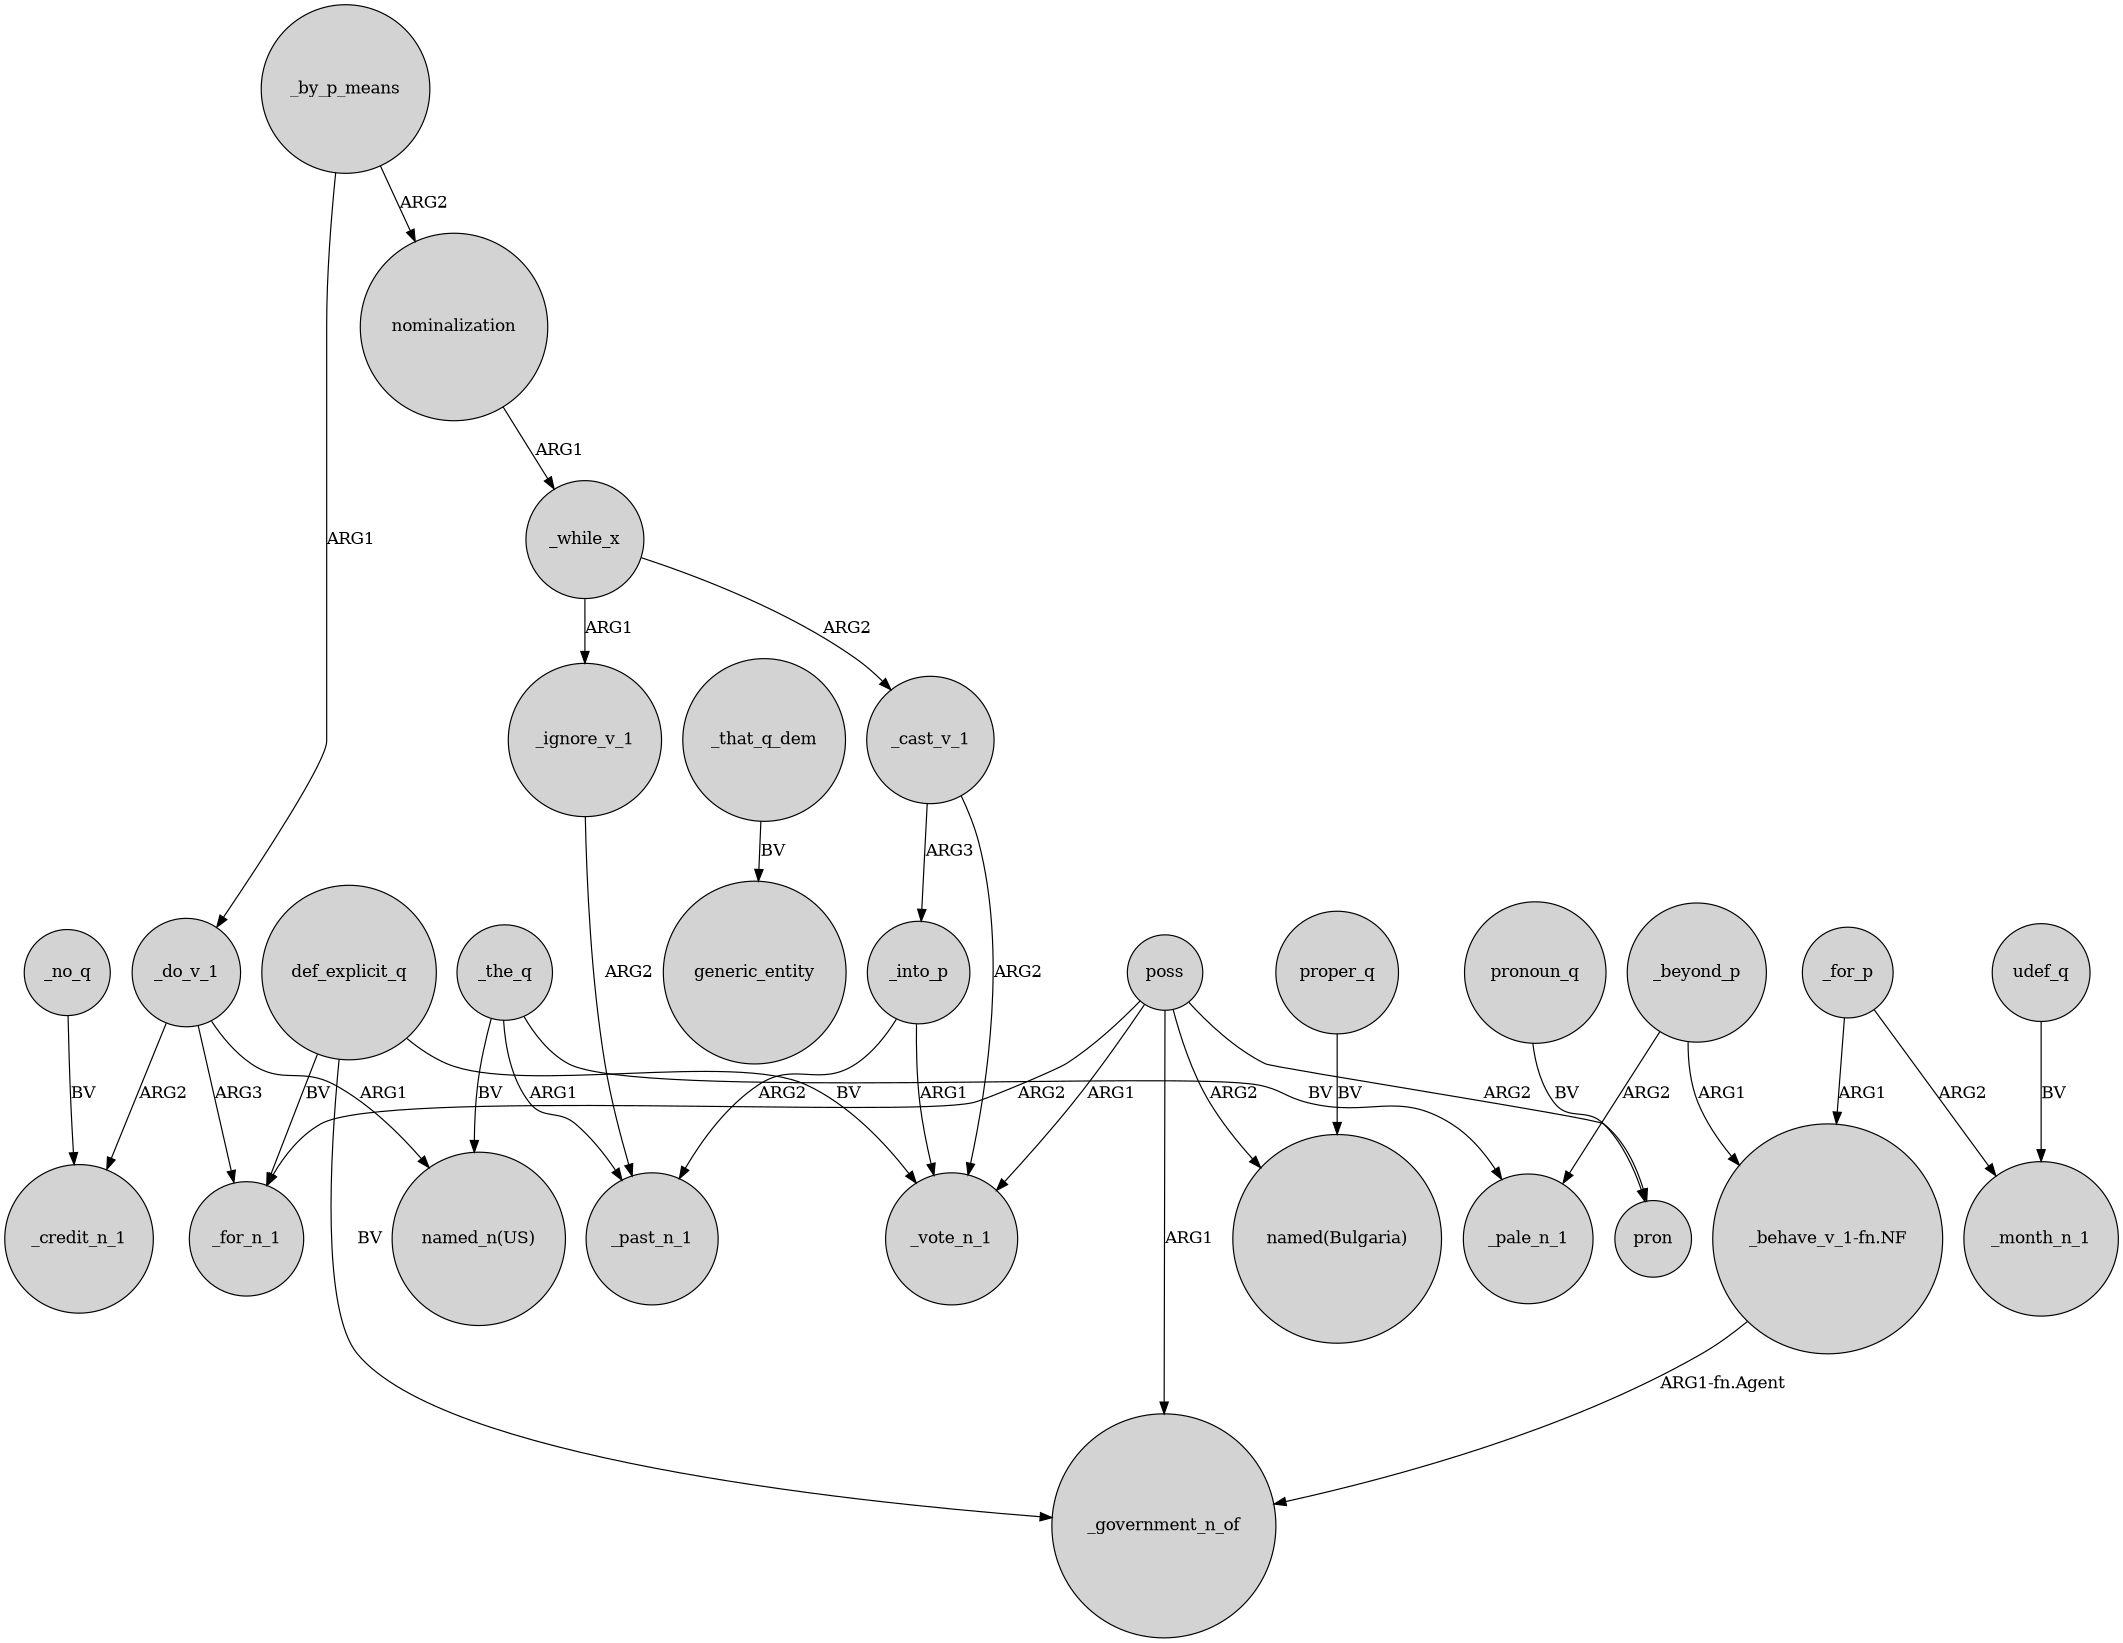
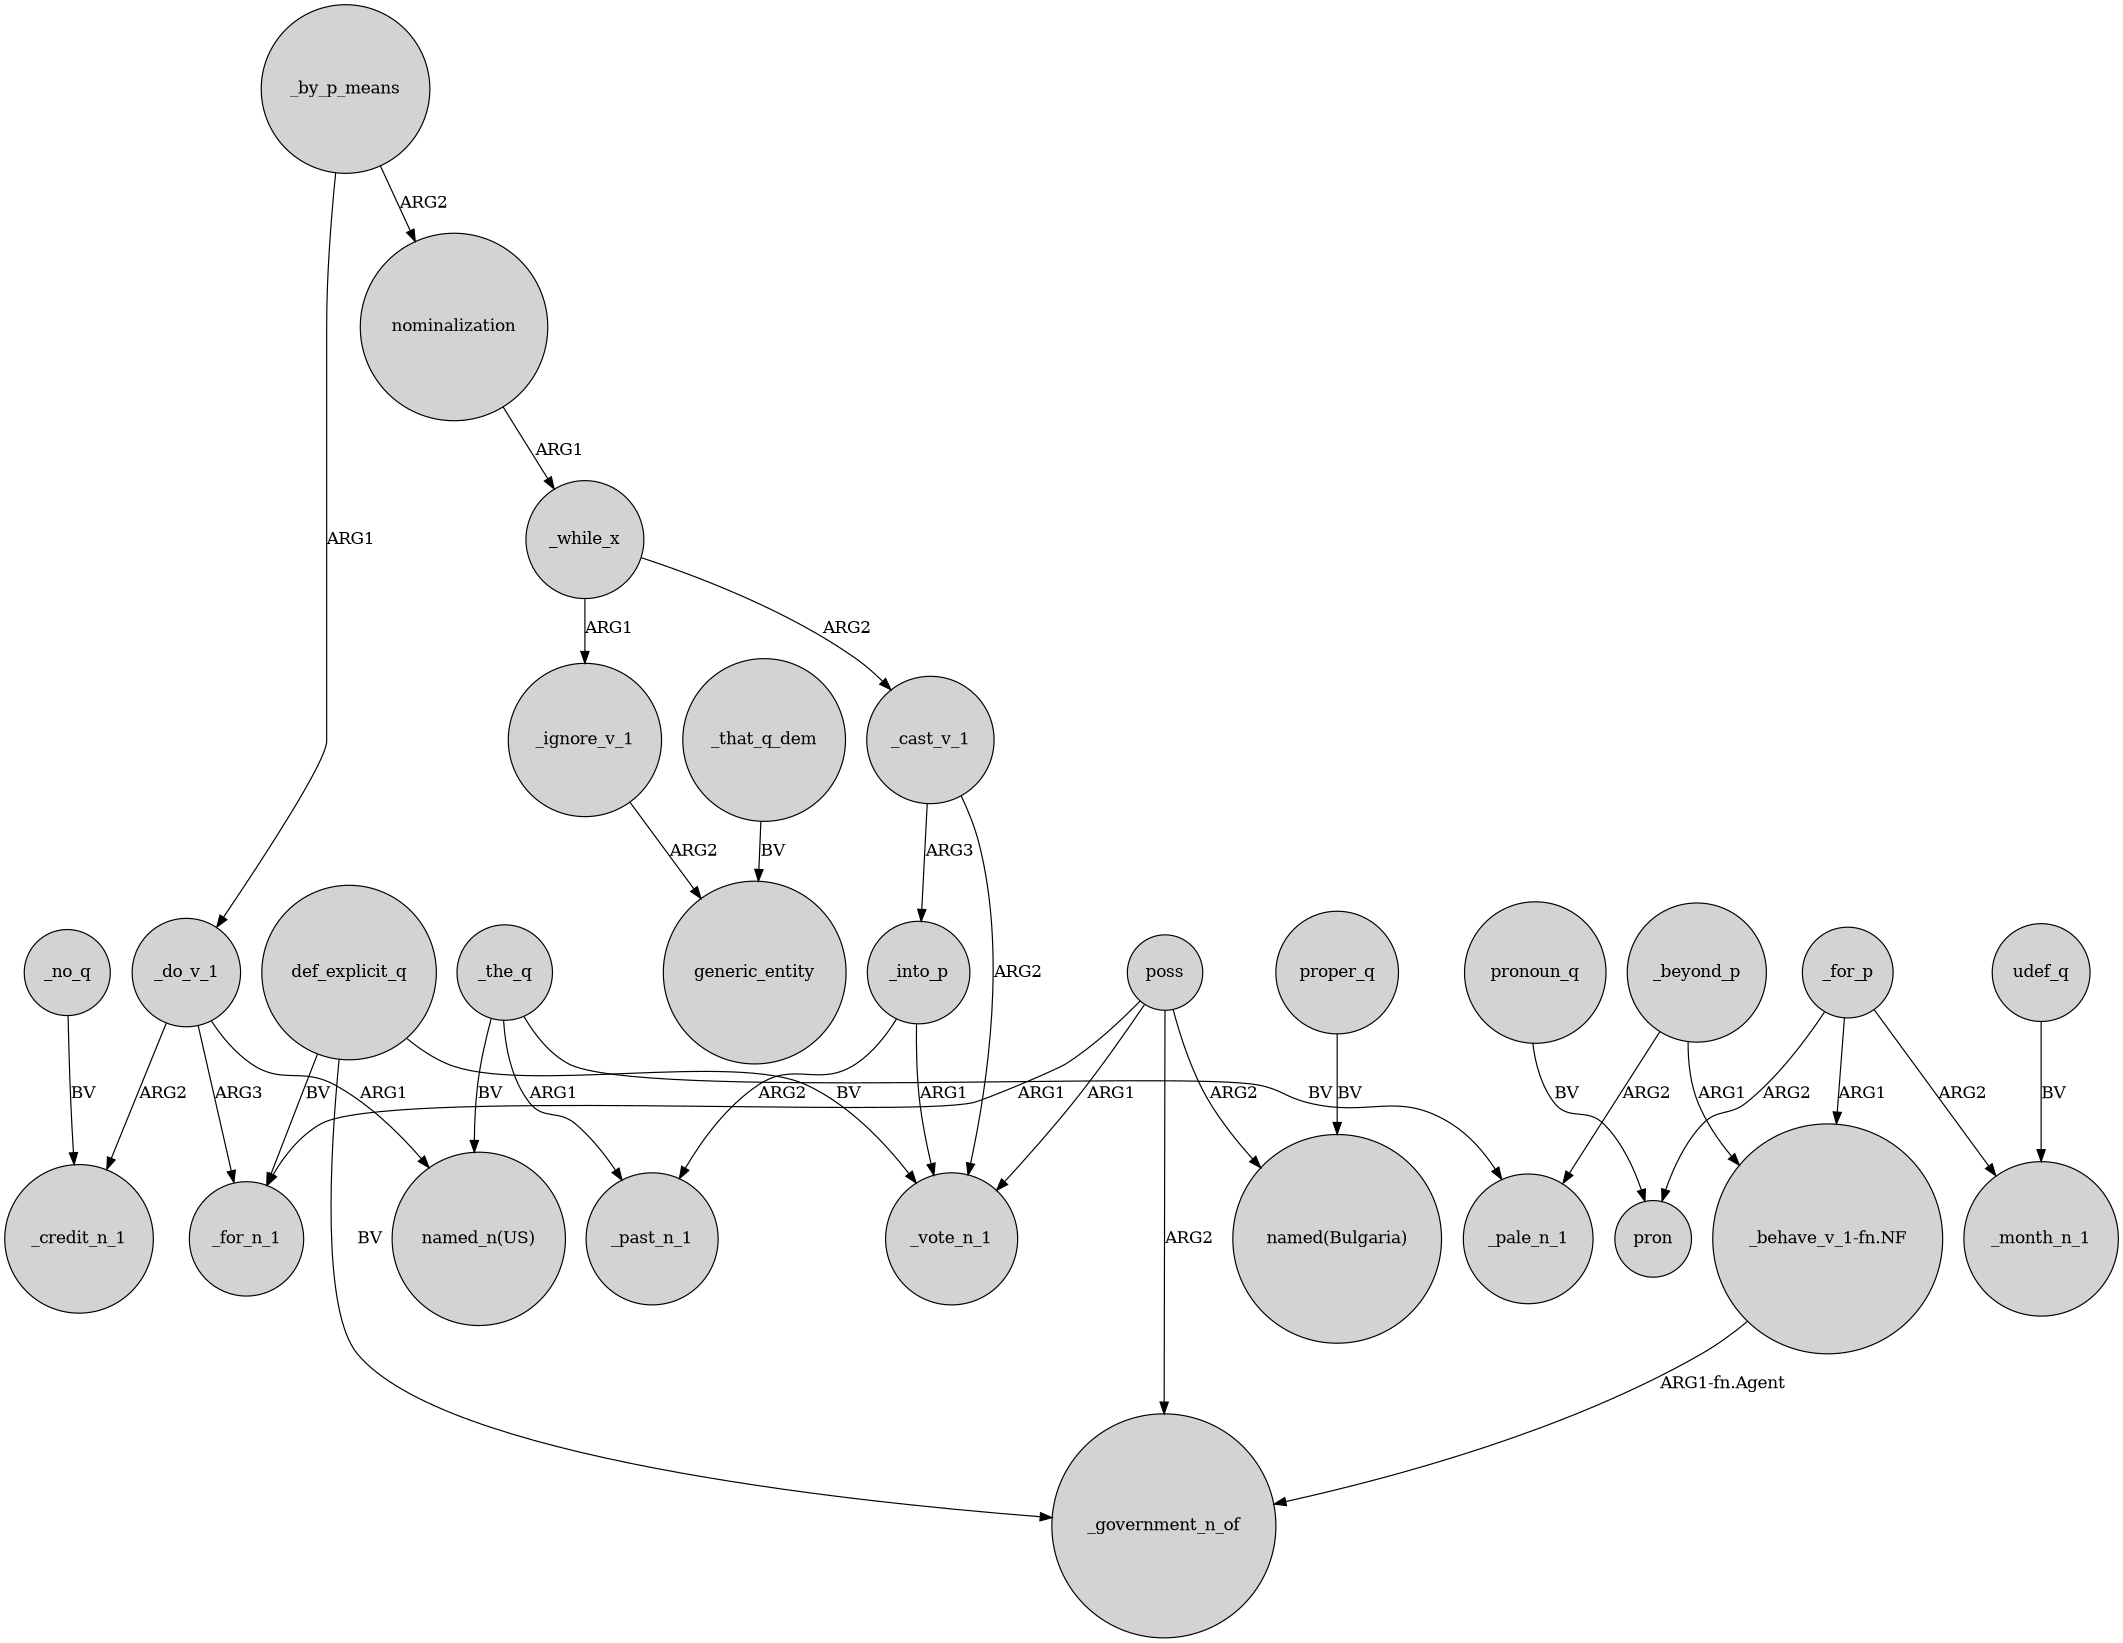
(596, 992) -> (662, 846)
(1424, 1091) -> (1744, 1104)
(1042, 1094) -> (1042, 1094)
(1189, 1239) -> (1189, 1239)
